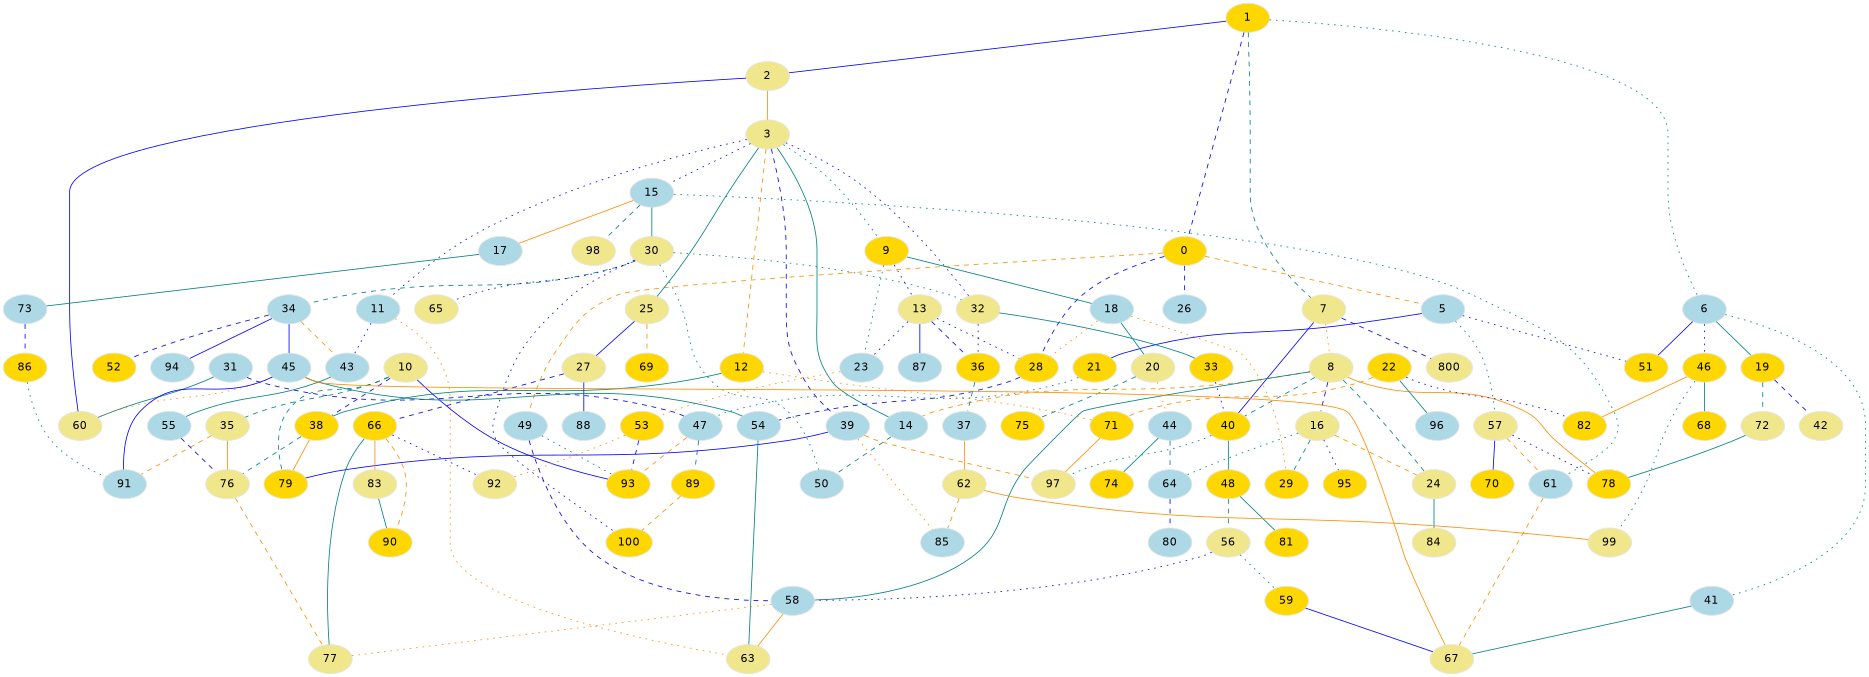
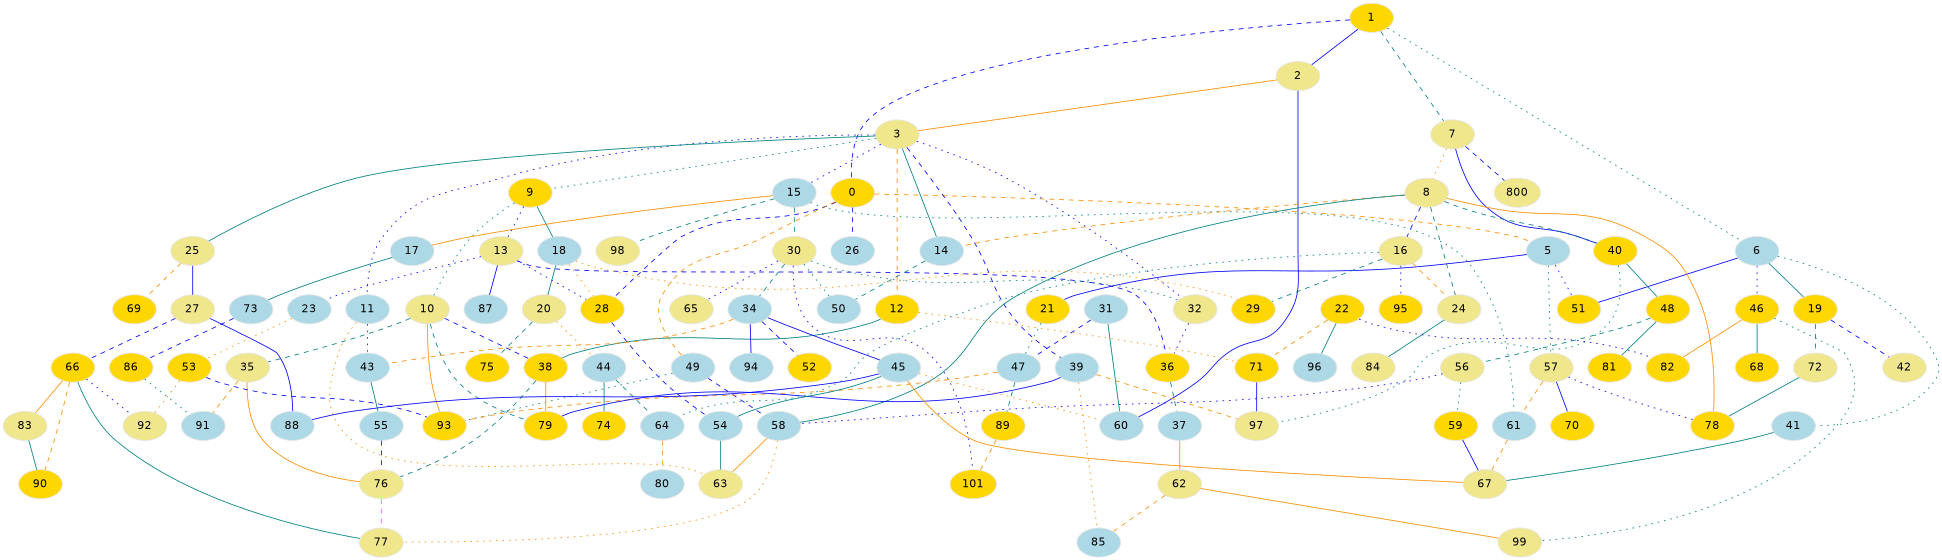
(652, 222) -> (794, 227)
(874, 309) -> (467, 243)
(1211, 368) -> none
(198, 389) -> (596, 397)
(80, 426) -> (1121, 426)
(509, 447) -> (430, 368)
(1083, 455) -> (1257, 393)
(1170, 509) -> (662, 455)
(629, 543) -> (973, 484)
